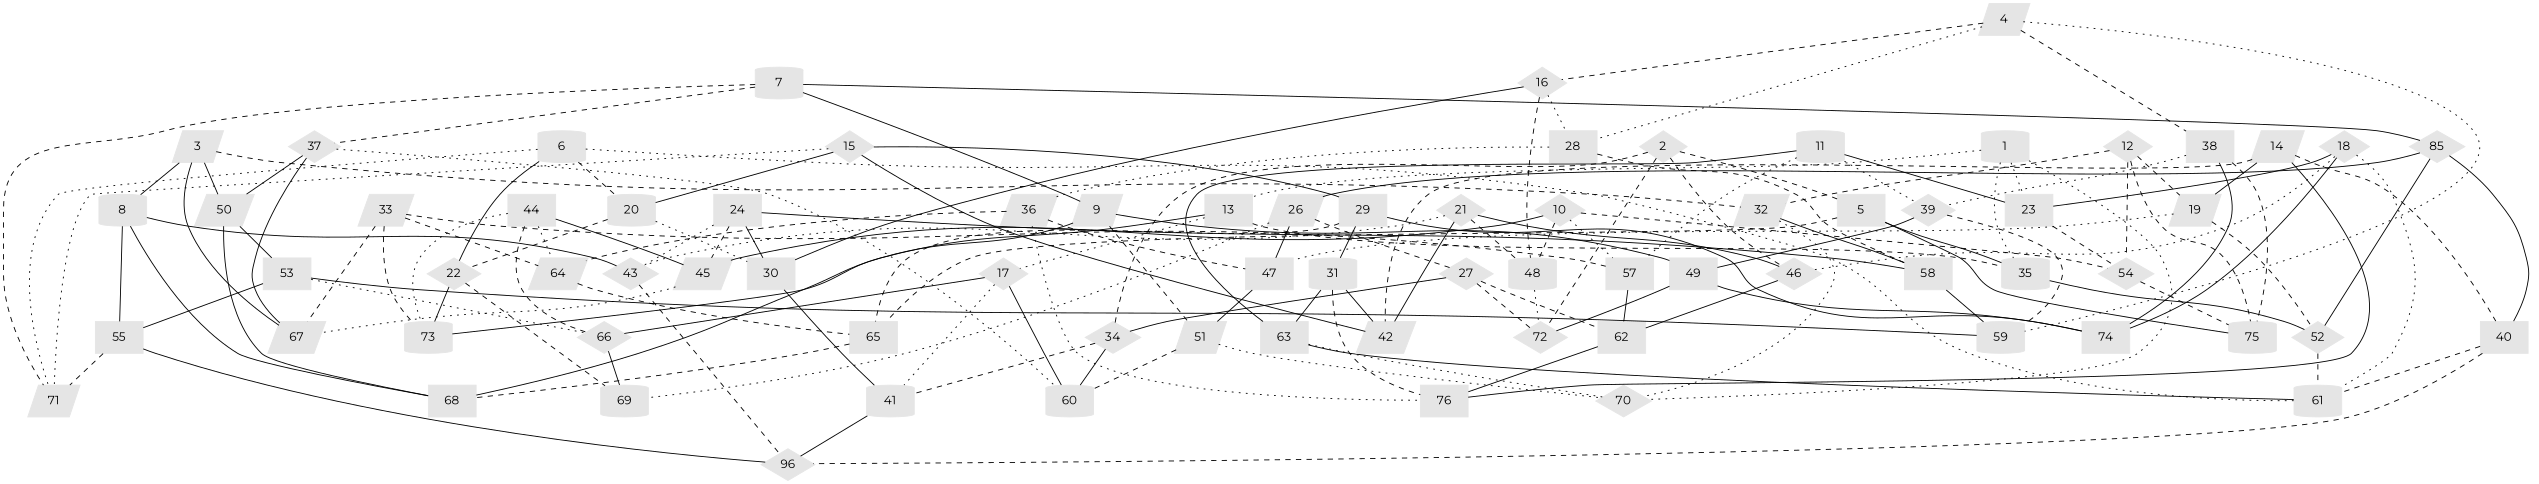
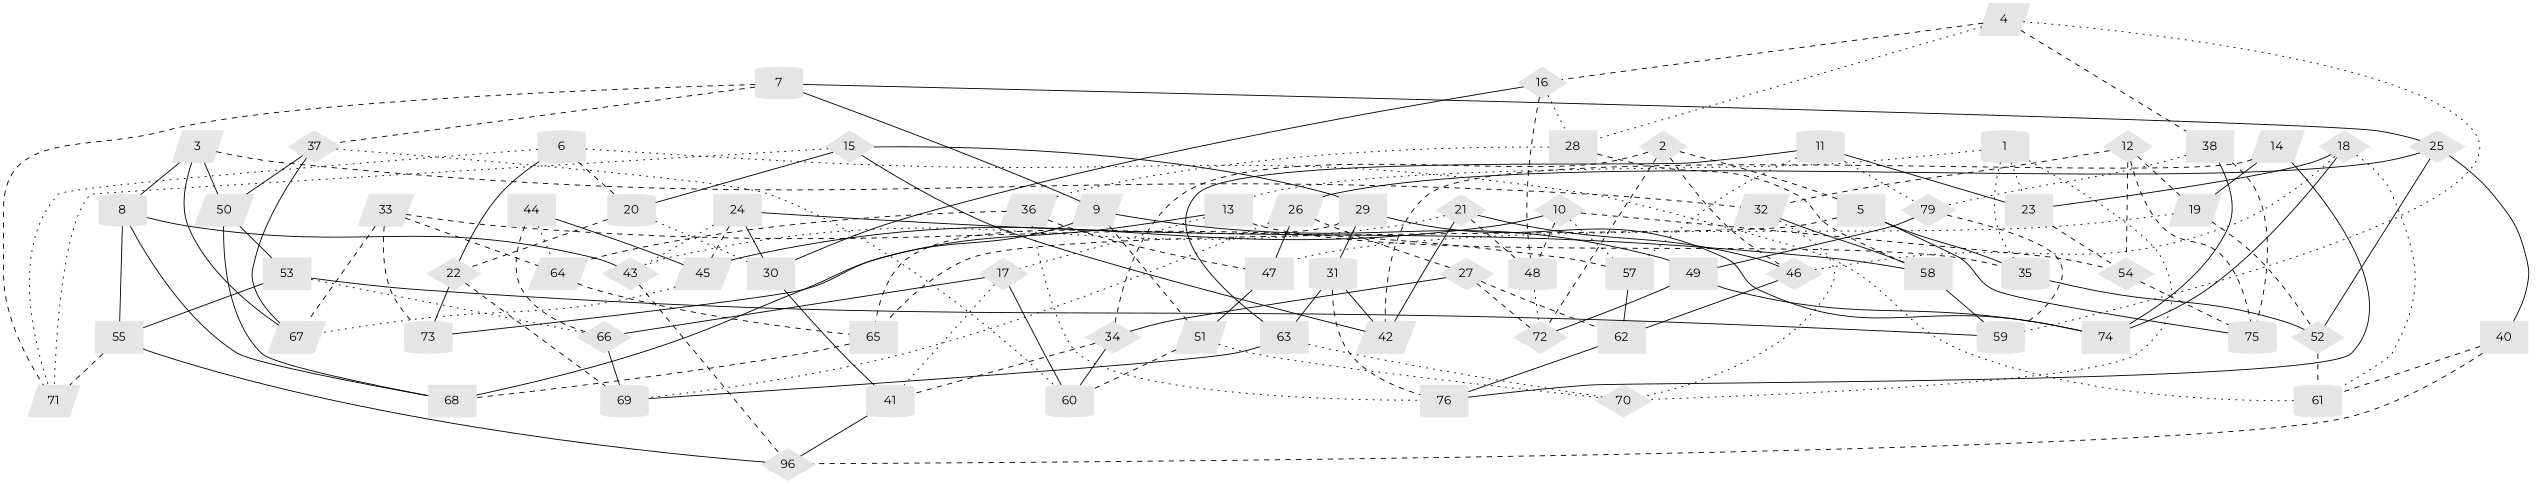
(2437, 147) -> (2437, 147)
(1928, 210) -> (1928, 210)
(2415, 214) -> none
(431, 245) -> none
(1677, 378) -> (940, 379)
